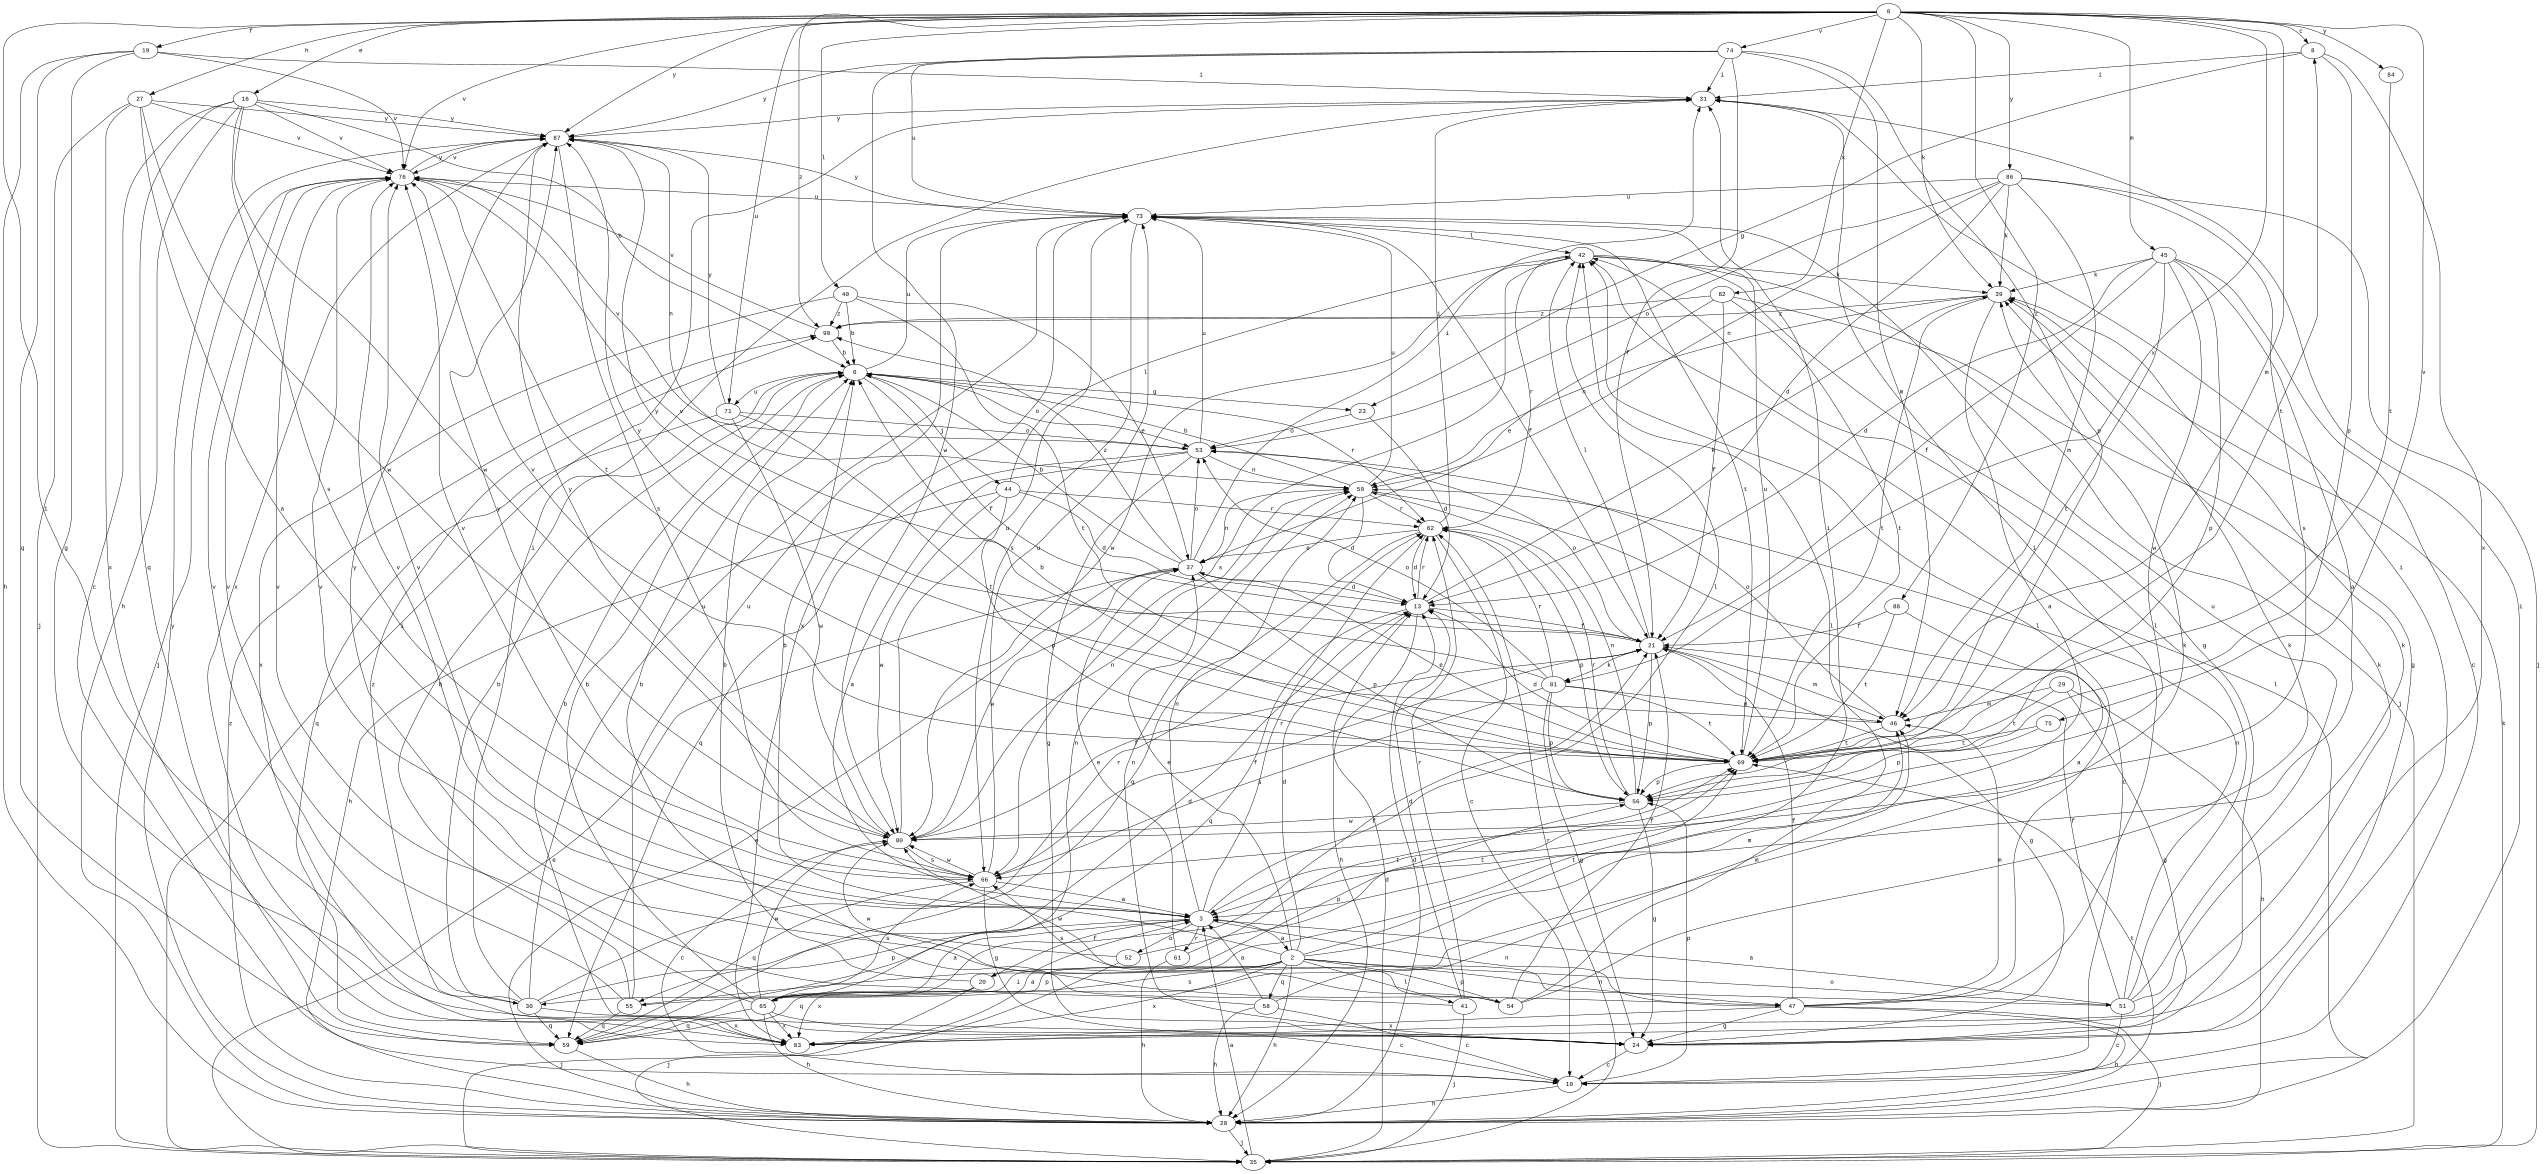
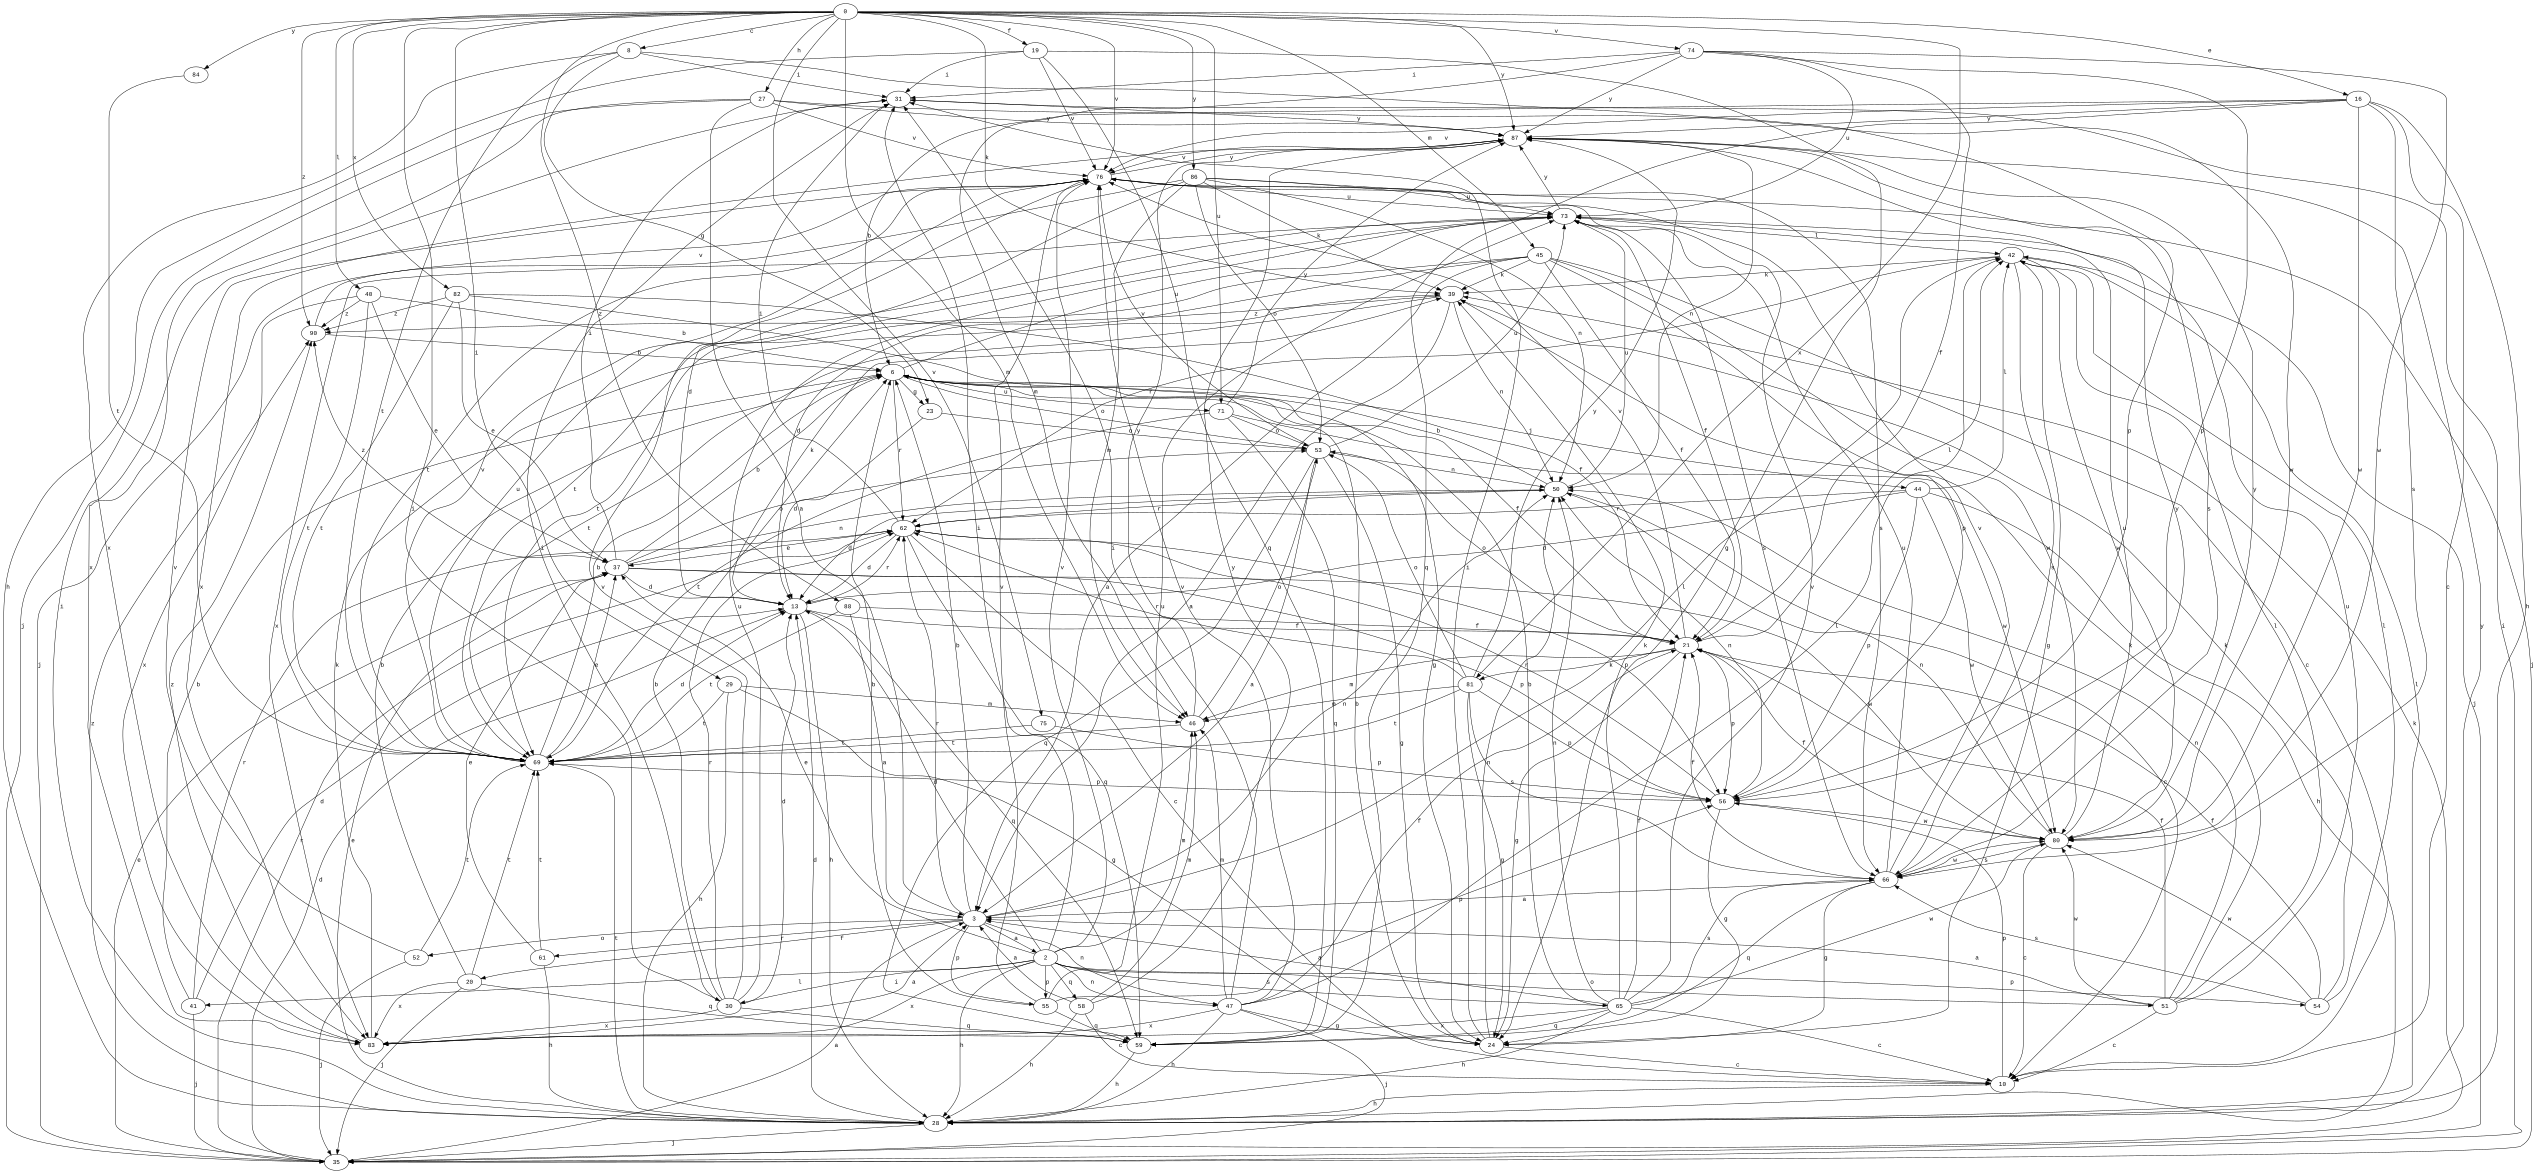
none -> (465, 224)
(2203, 546) -> (377, 419)
